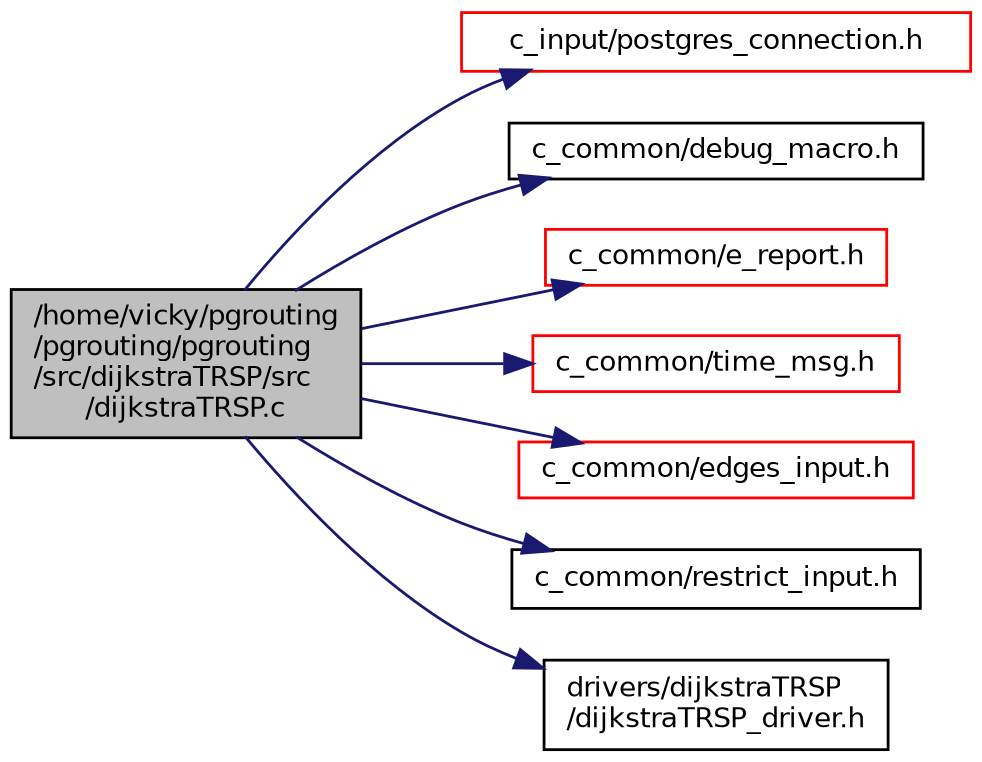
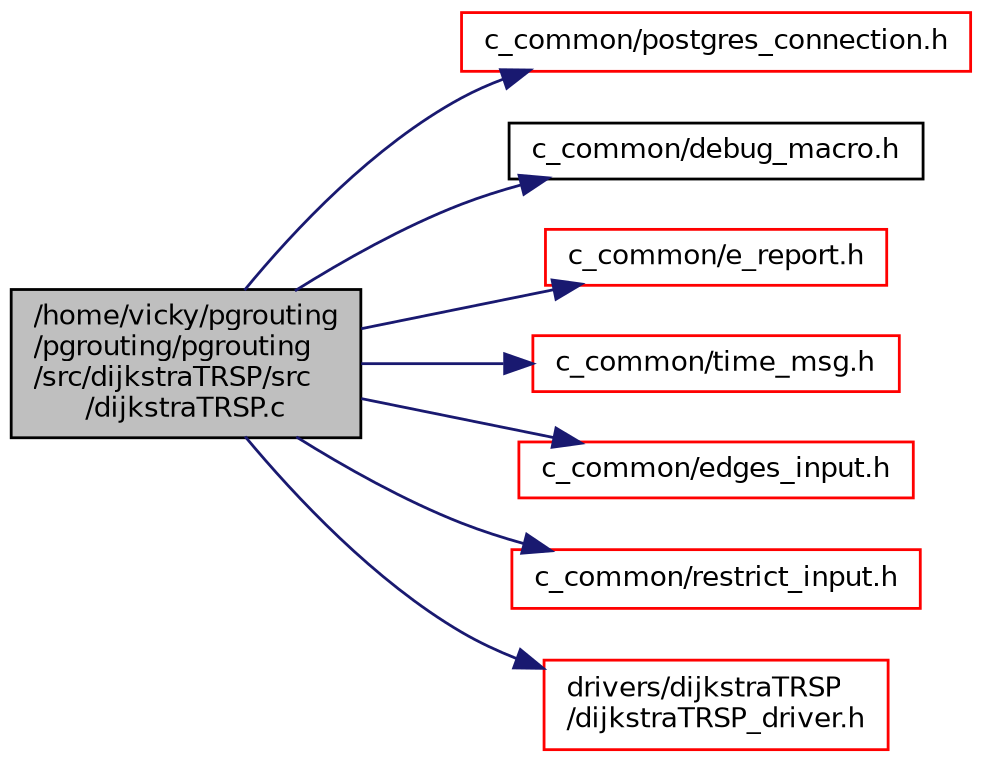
(716, 42) -> (716, 42)
(716, 579) -> (716, 579)
(716, 705) -> (716, 705)
